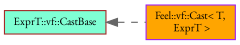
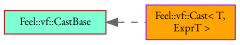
(55, 22) -> (55, 22)
